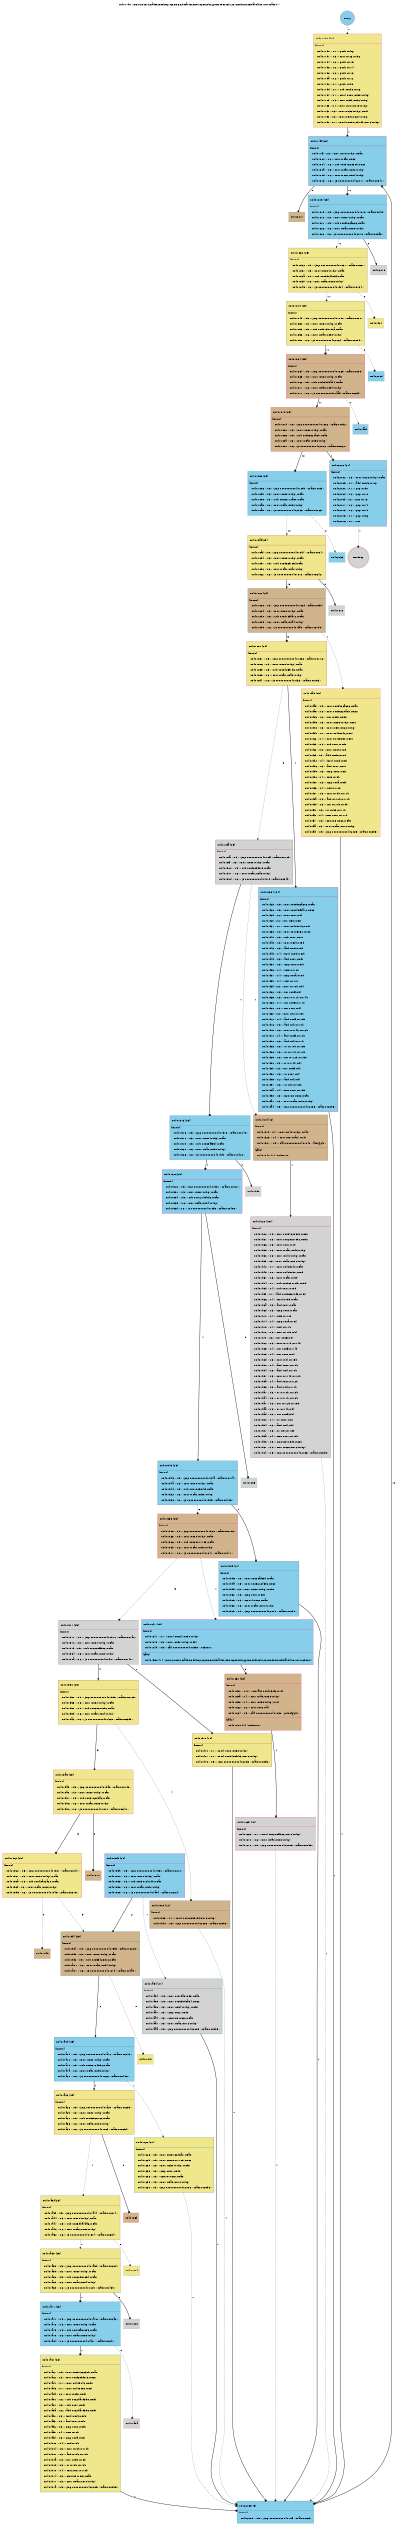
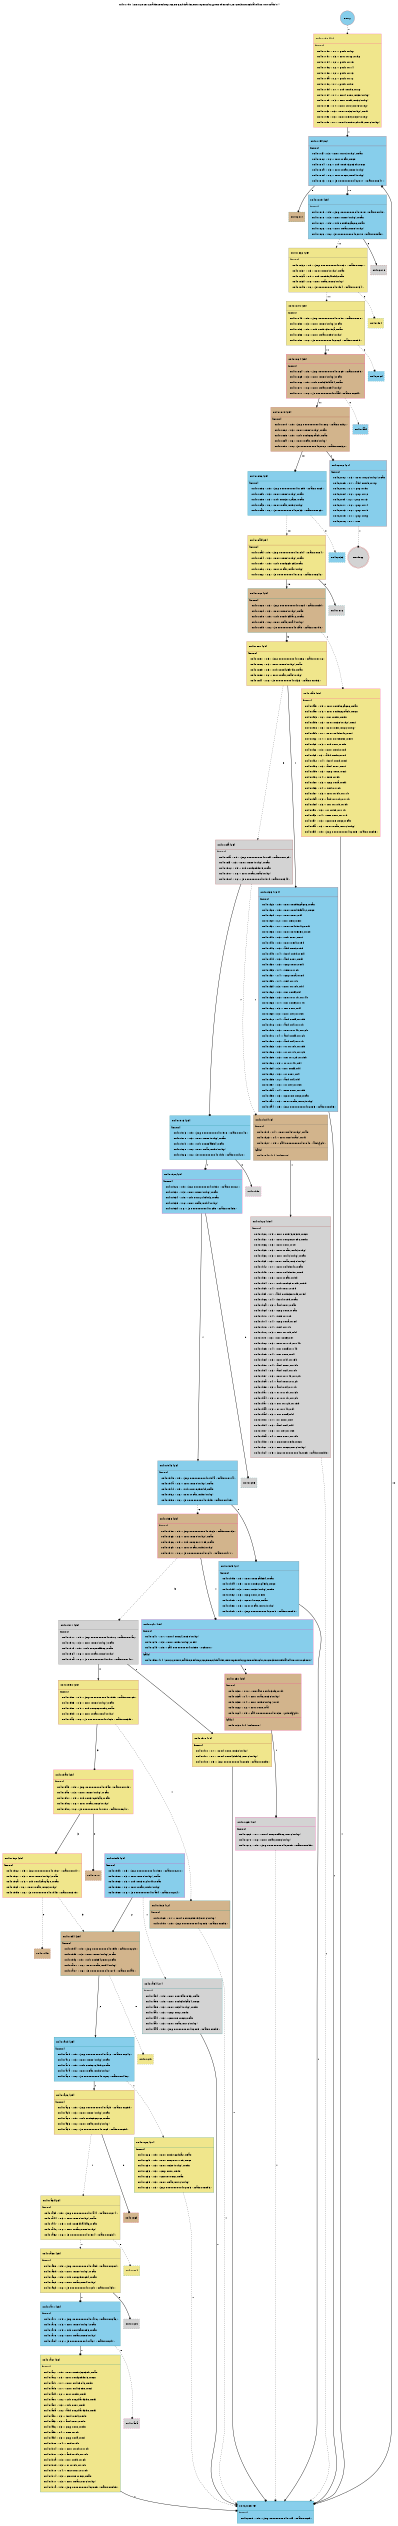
(207, 1588) -> (207, 1588)
